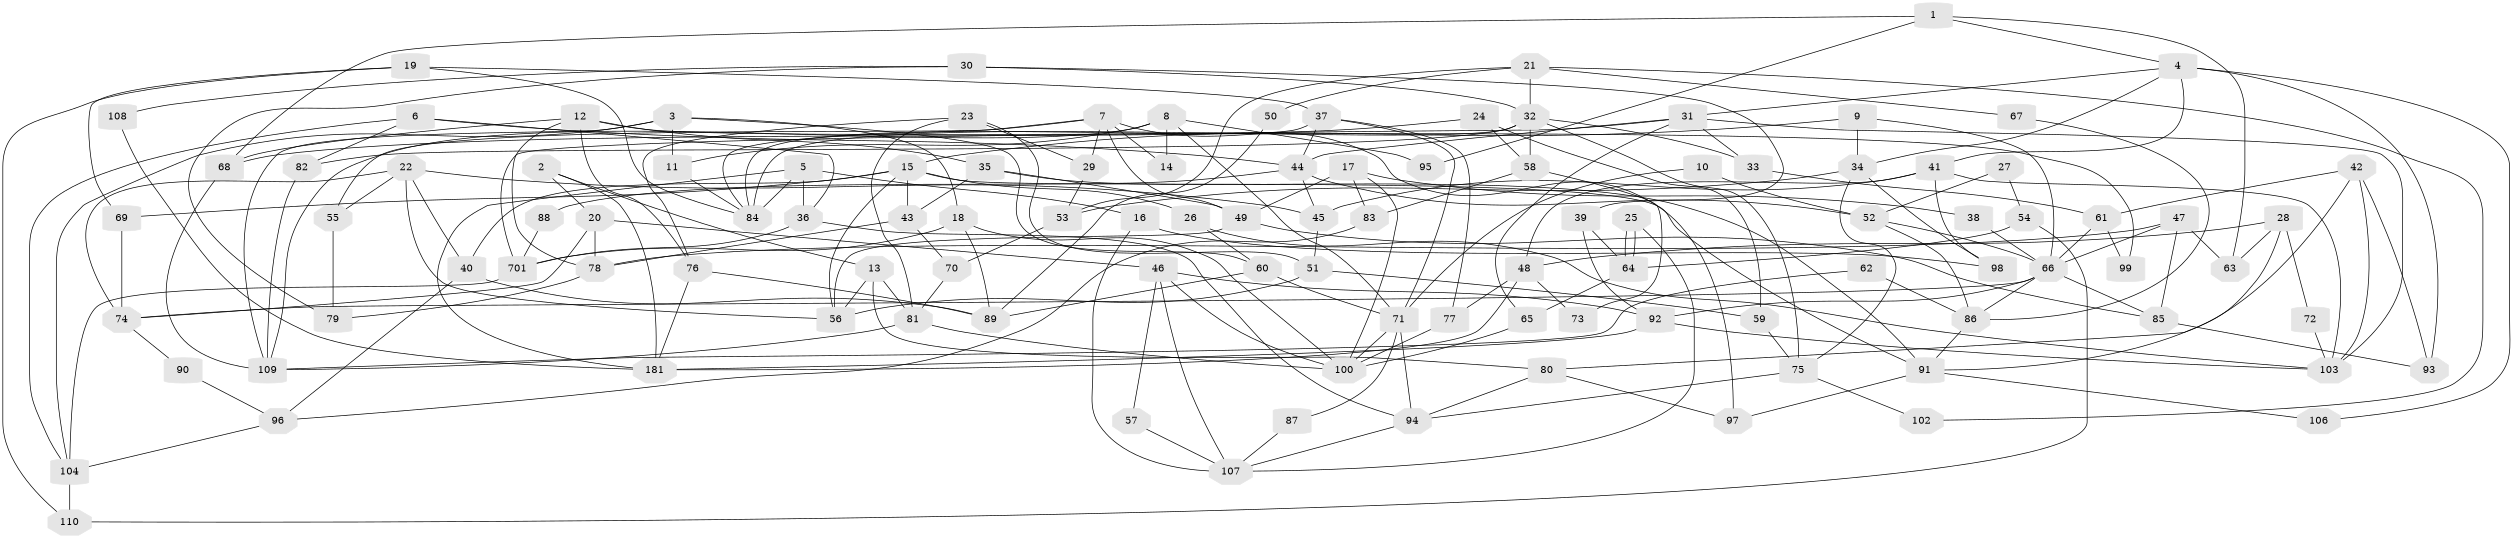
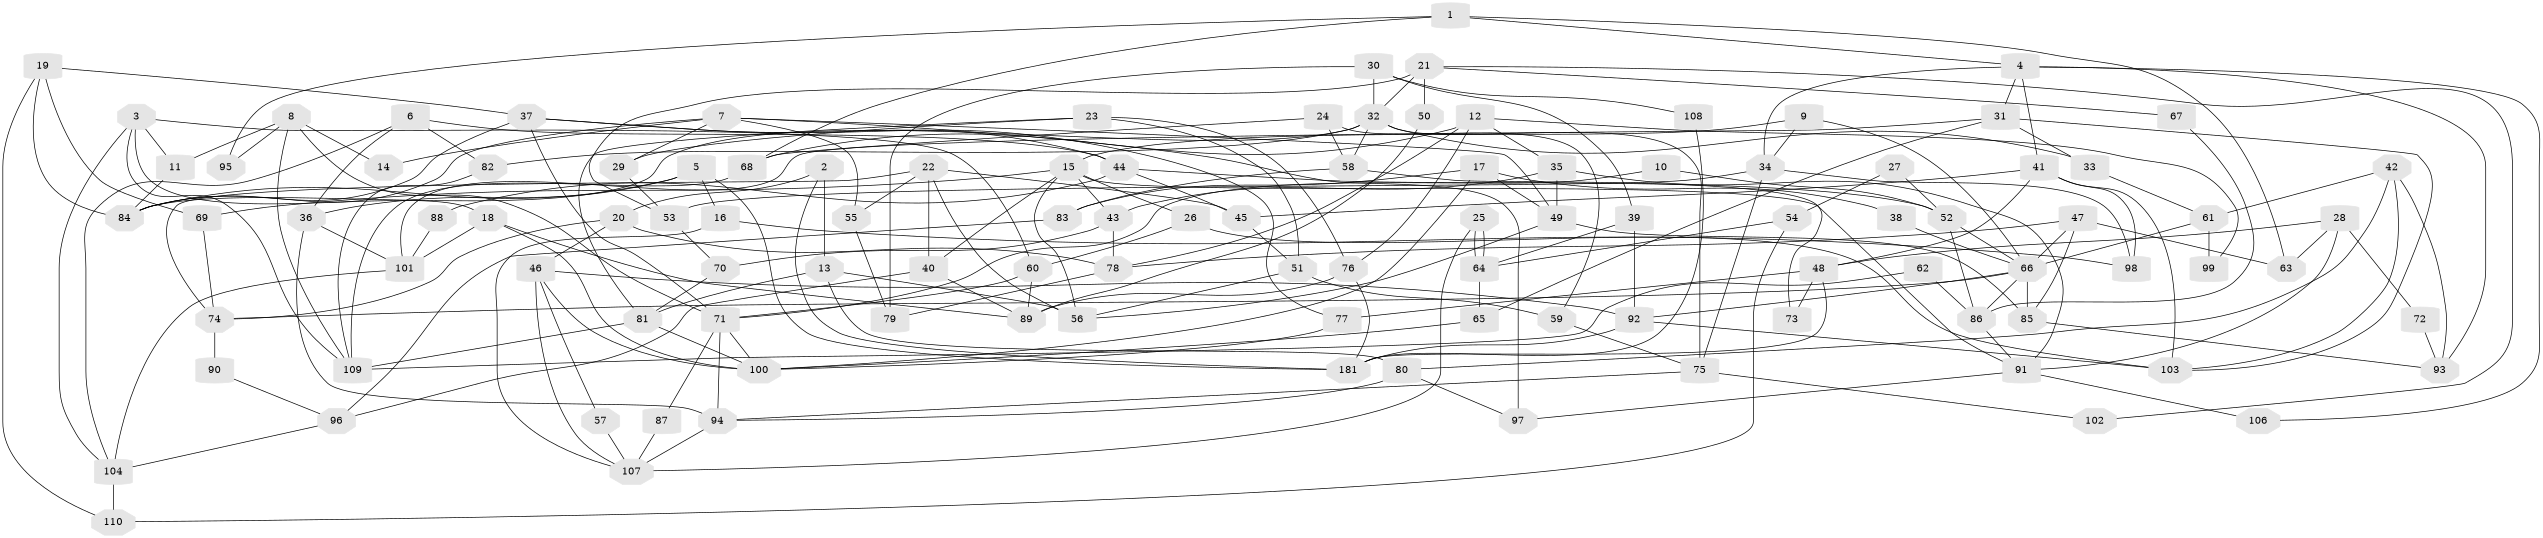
(1454, 140) -> none
(518, 269) -> (405, 269)
(2320, 345) -> (2430, 345)
